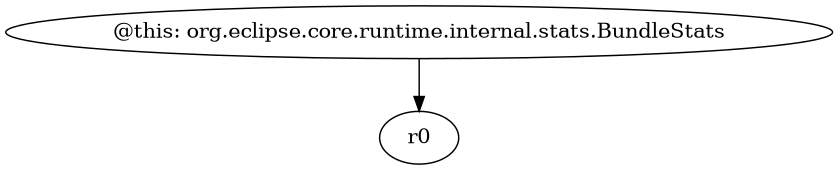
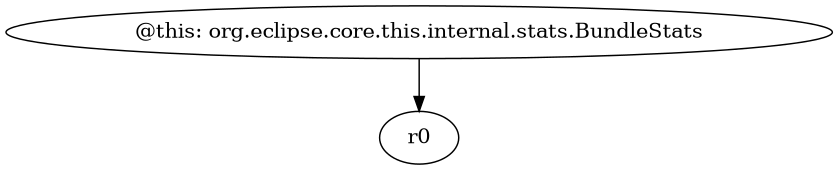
(419, 32) -> (419, 32)
